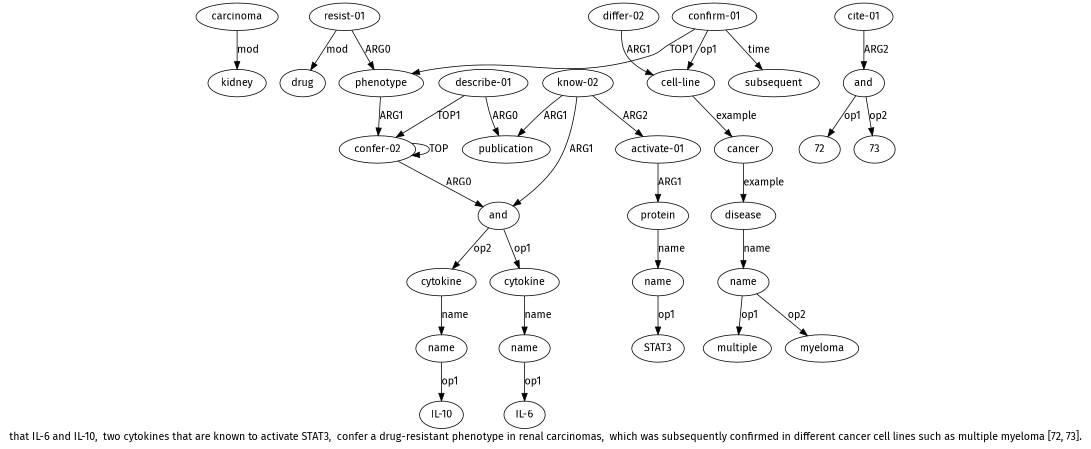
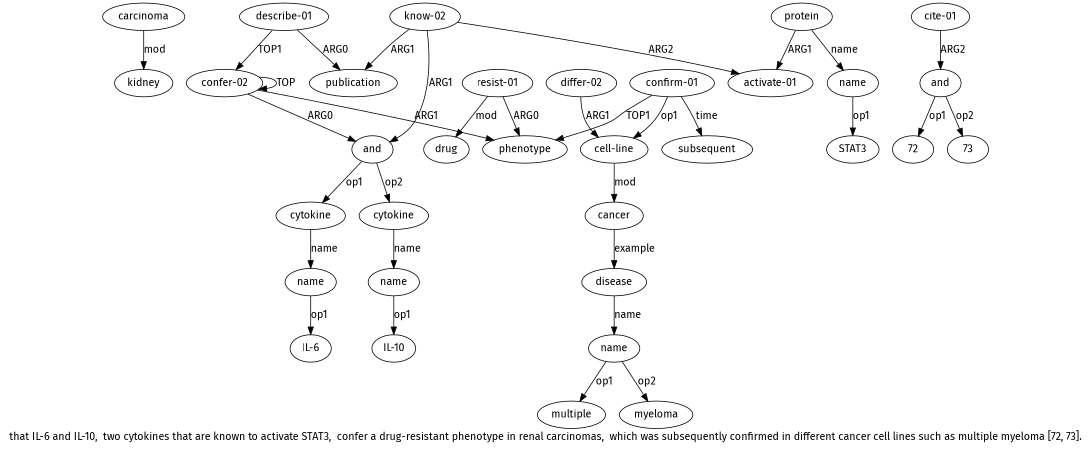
(380, 112) -> (372, 113)
(737, 116) -> (625, 183)
(658, 179) -> (788, 46)
